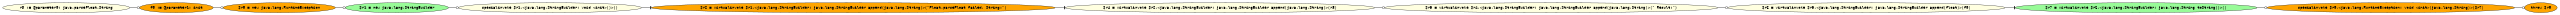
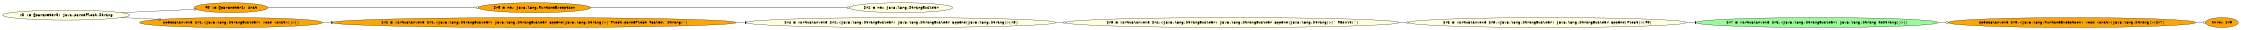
(397, 8) -> (901, 8)
(452, 8) -> (140, 18)
(550, 8) -> (231, 23)
